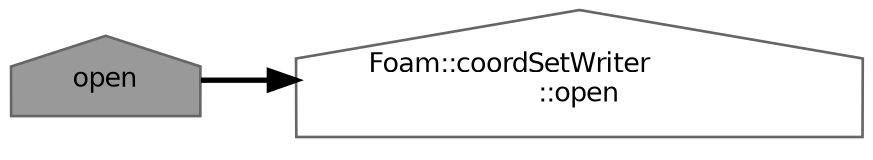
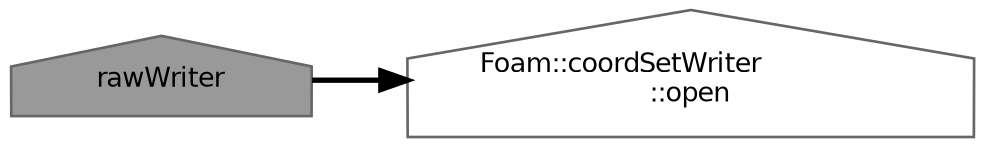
(106, 80) -> (161, 80)
